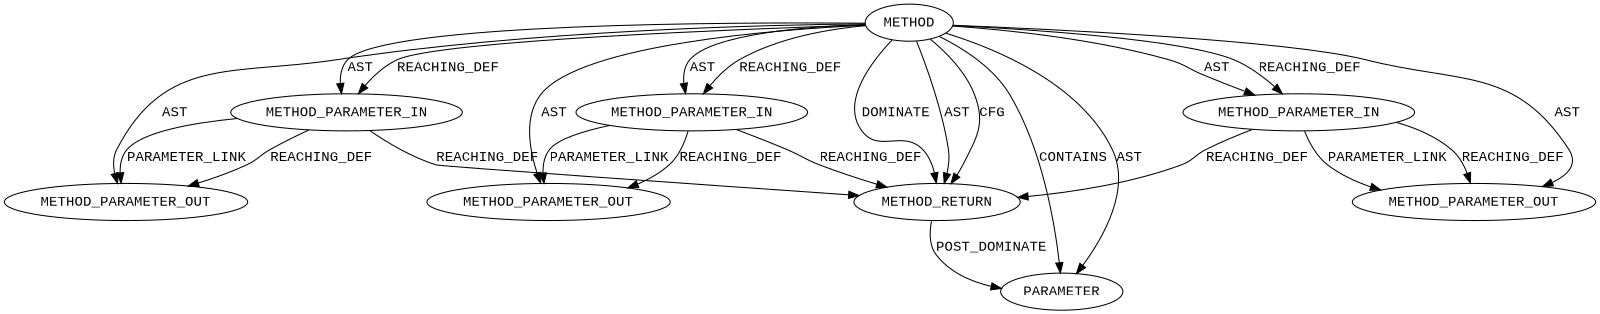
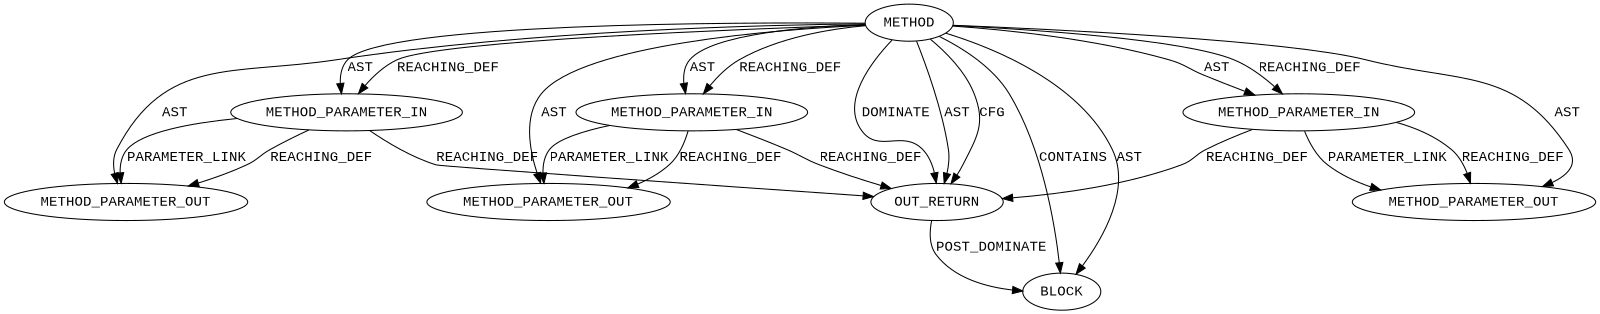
(937, 202) -> (937, 202)
(1062, 292) -> (1062, 292)
